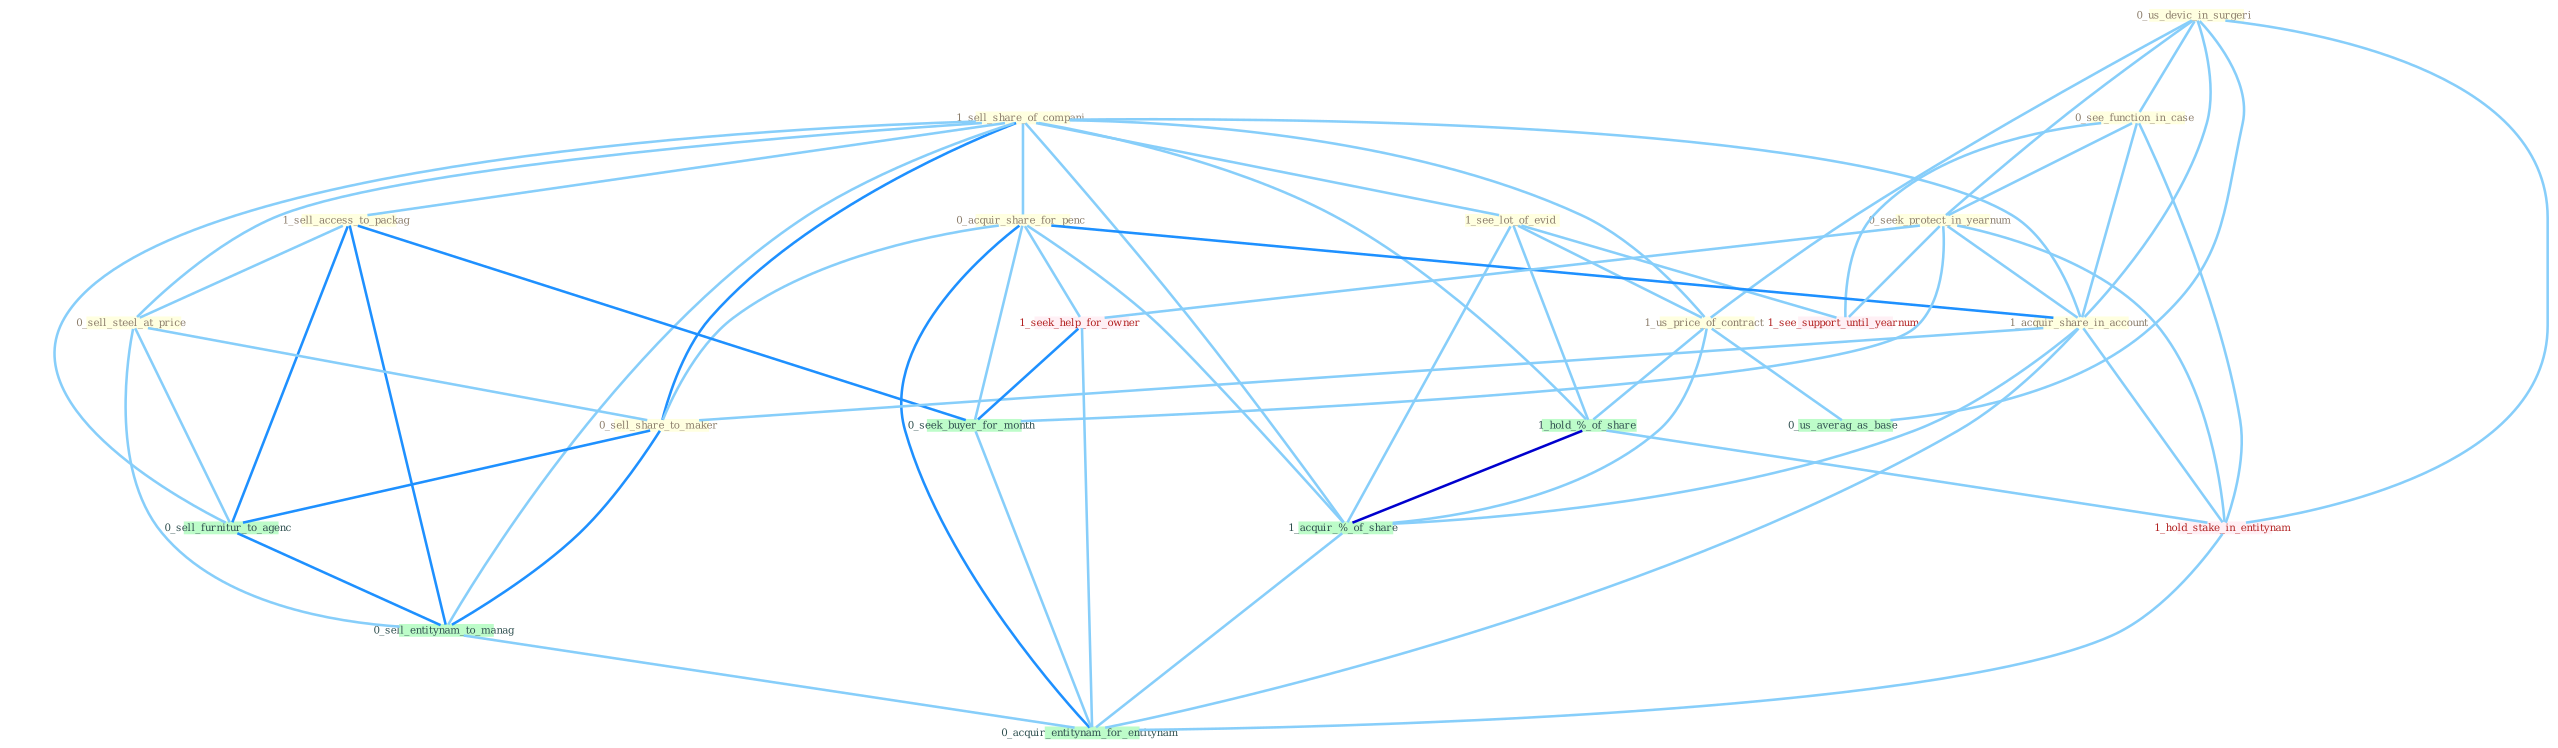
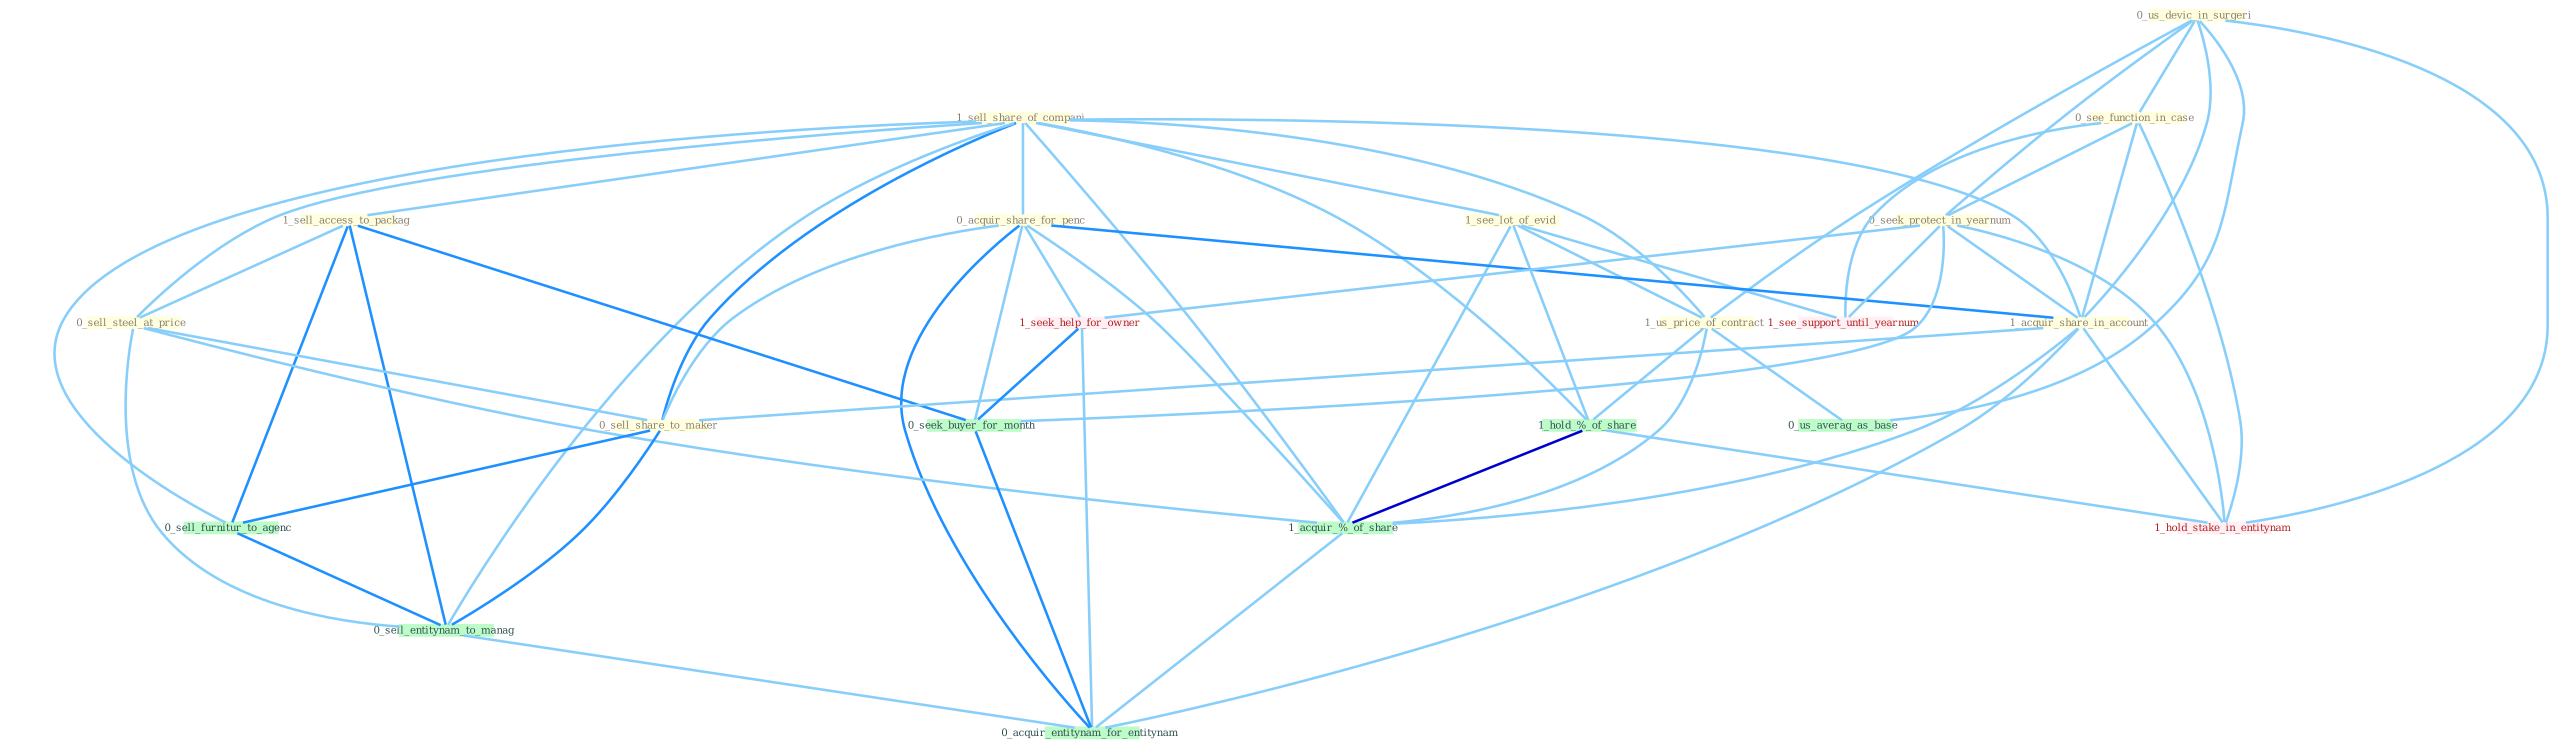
(182, 425) -> (726, 452)
(1033, 579) -> (1033, 579)
(1705, 705) -> none
